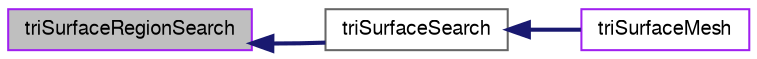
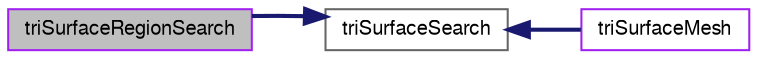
(299, 43) -> (278, 16)
